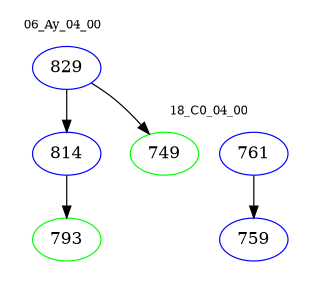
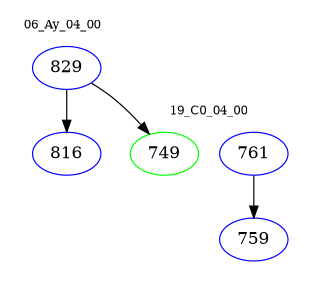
(209, 111) -> (209, 111)
(67, 154) -> (67, 154)
(67, 240) -> none
